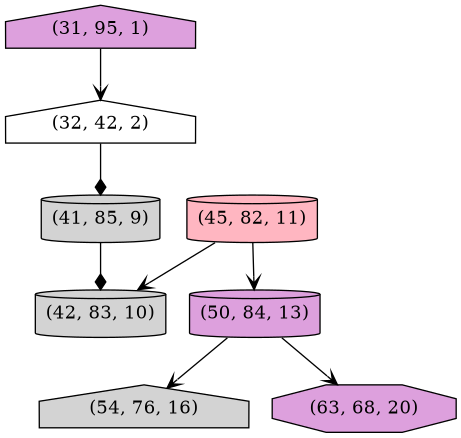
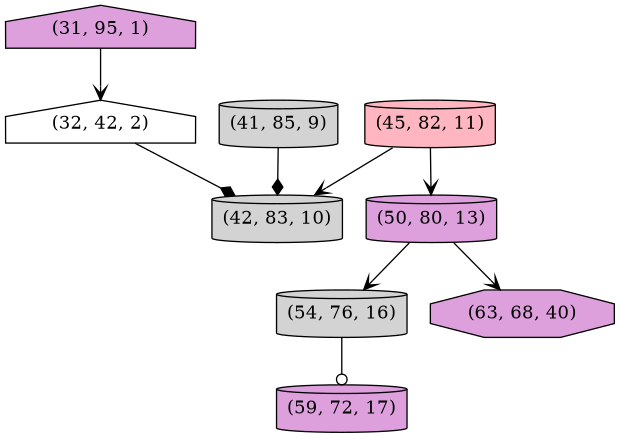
(101, 161) -> (178, 166)
(255, 314) -> (431, 219)
(144, 409) -> (342, 314)
none -> (342, 409)
(364, 409) -> (522, 314)
